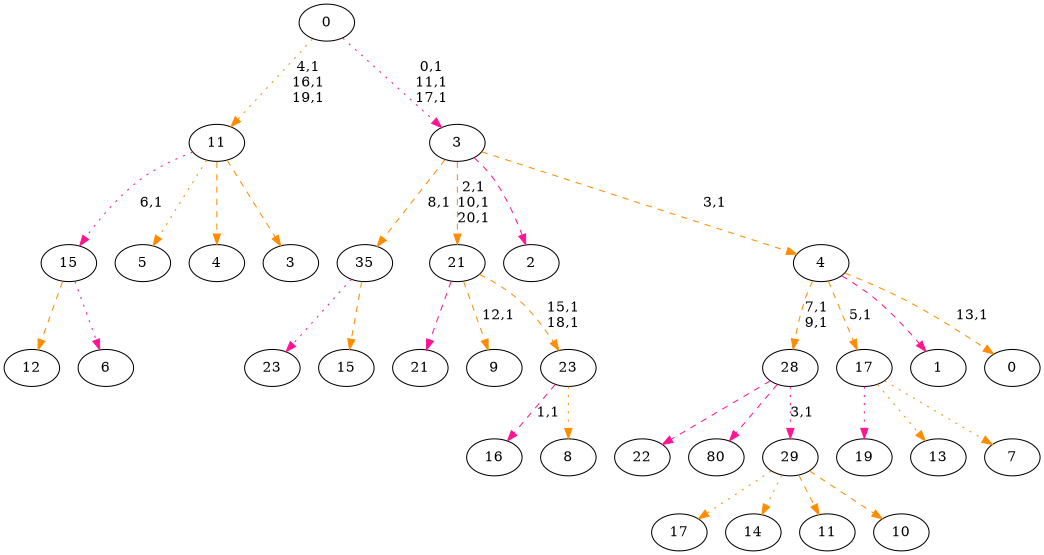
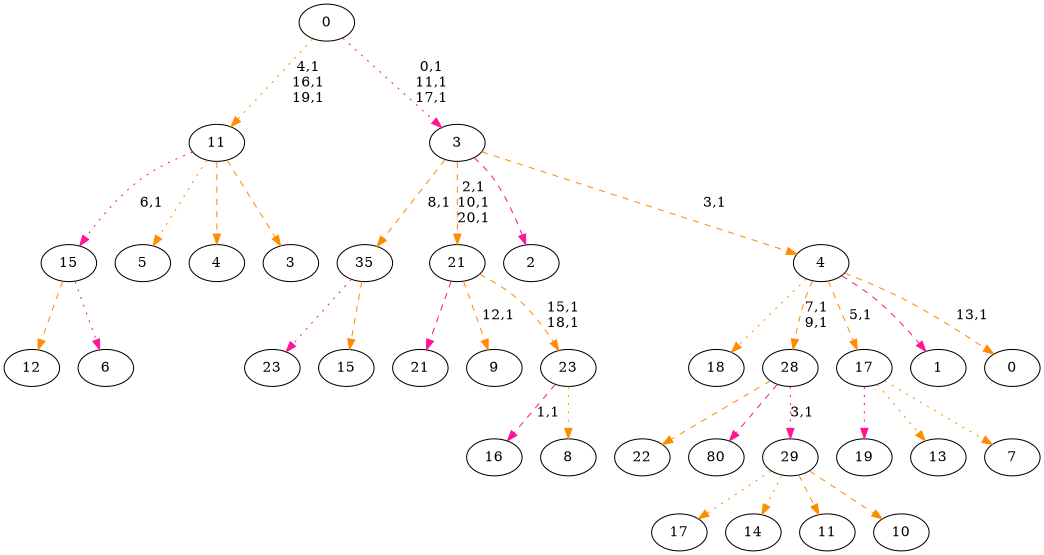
none -> (716, 368)
(721, 410) -> (721, 410)
